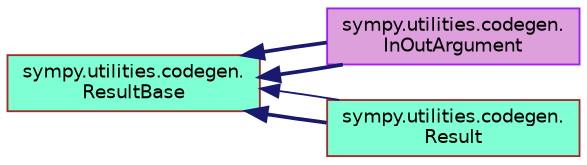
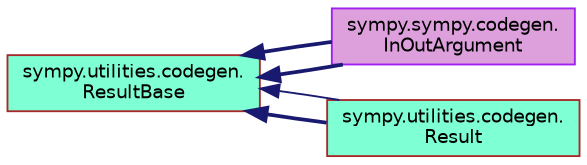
(453, 36) -> (453, 36)
